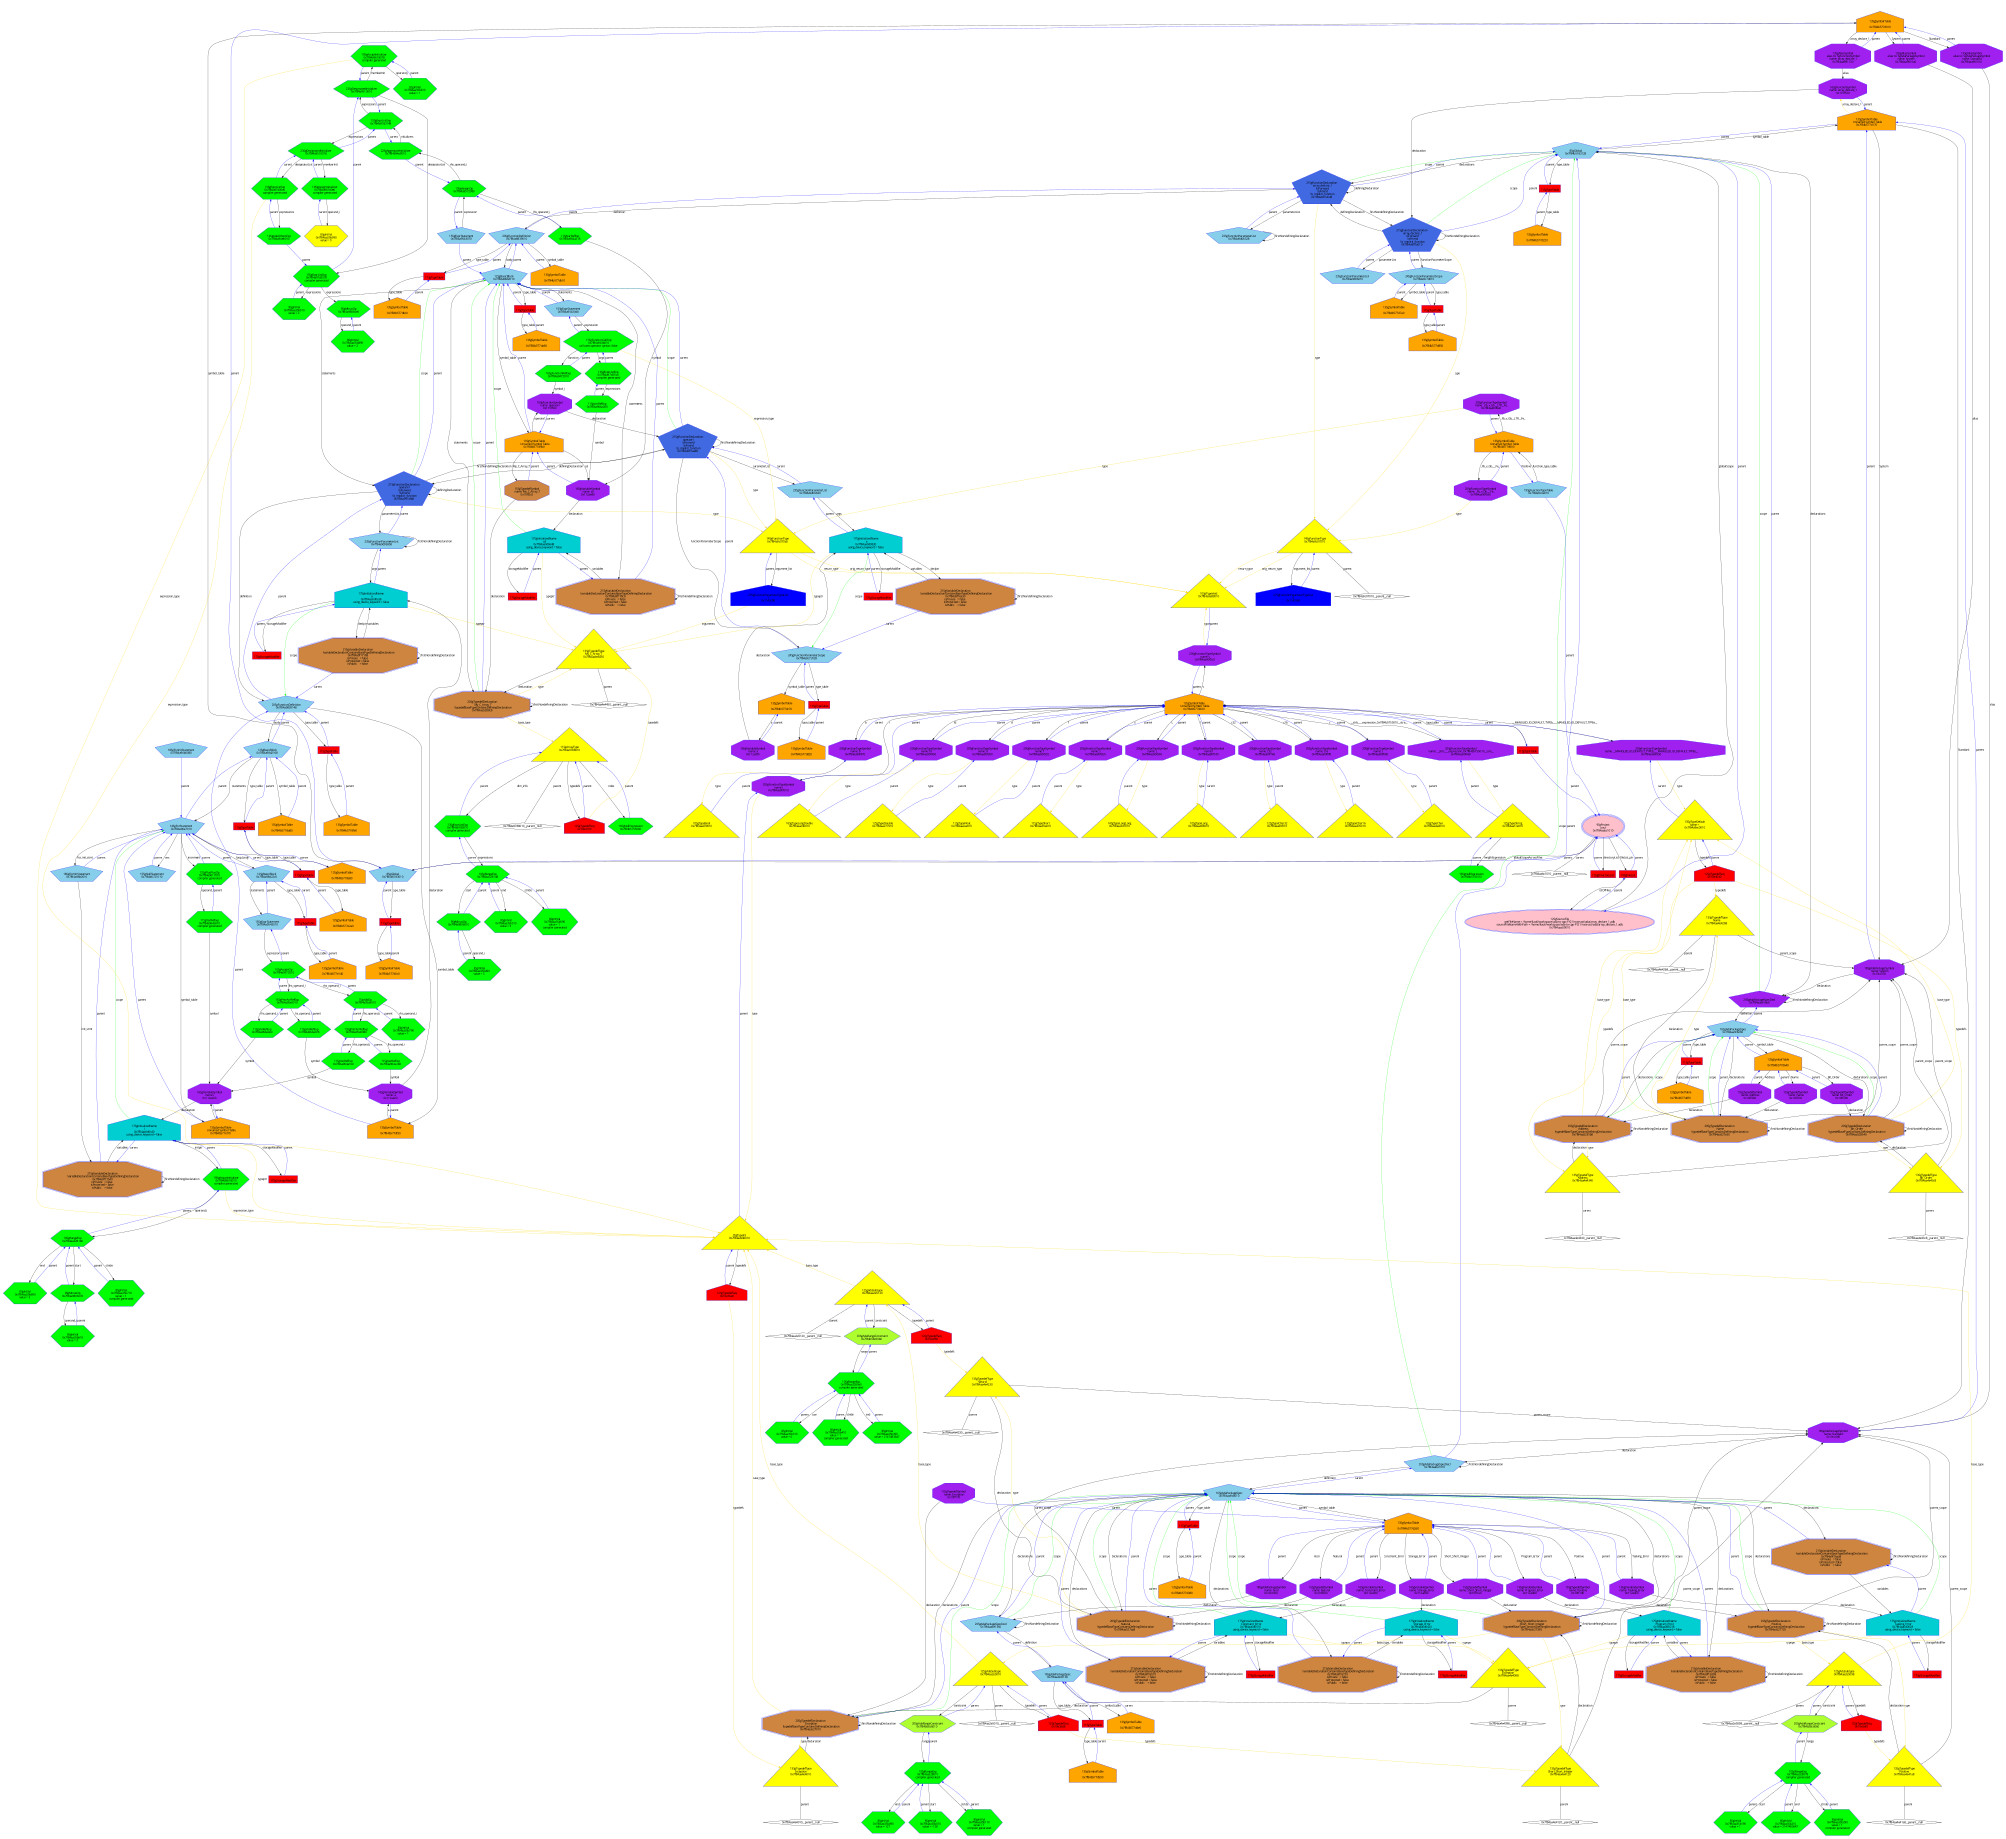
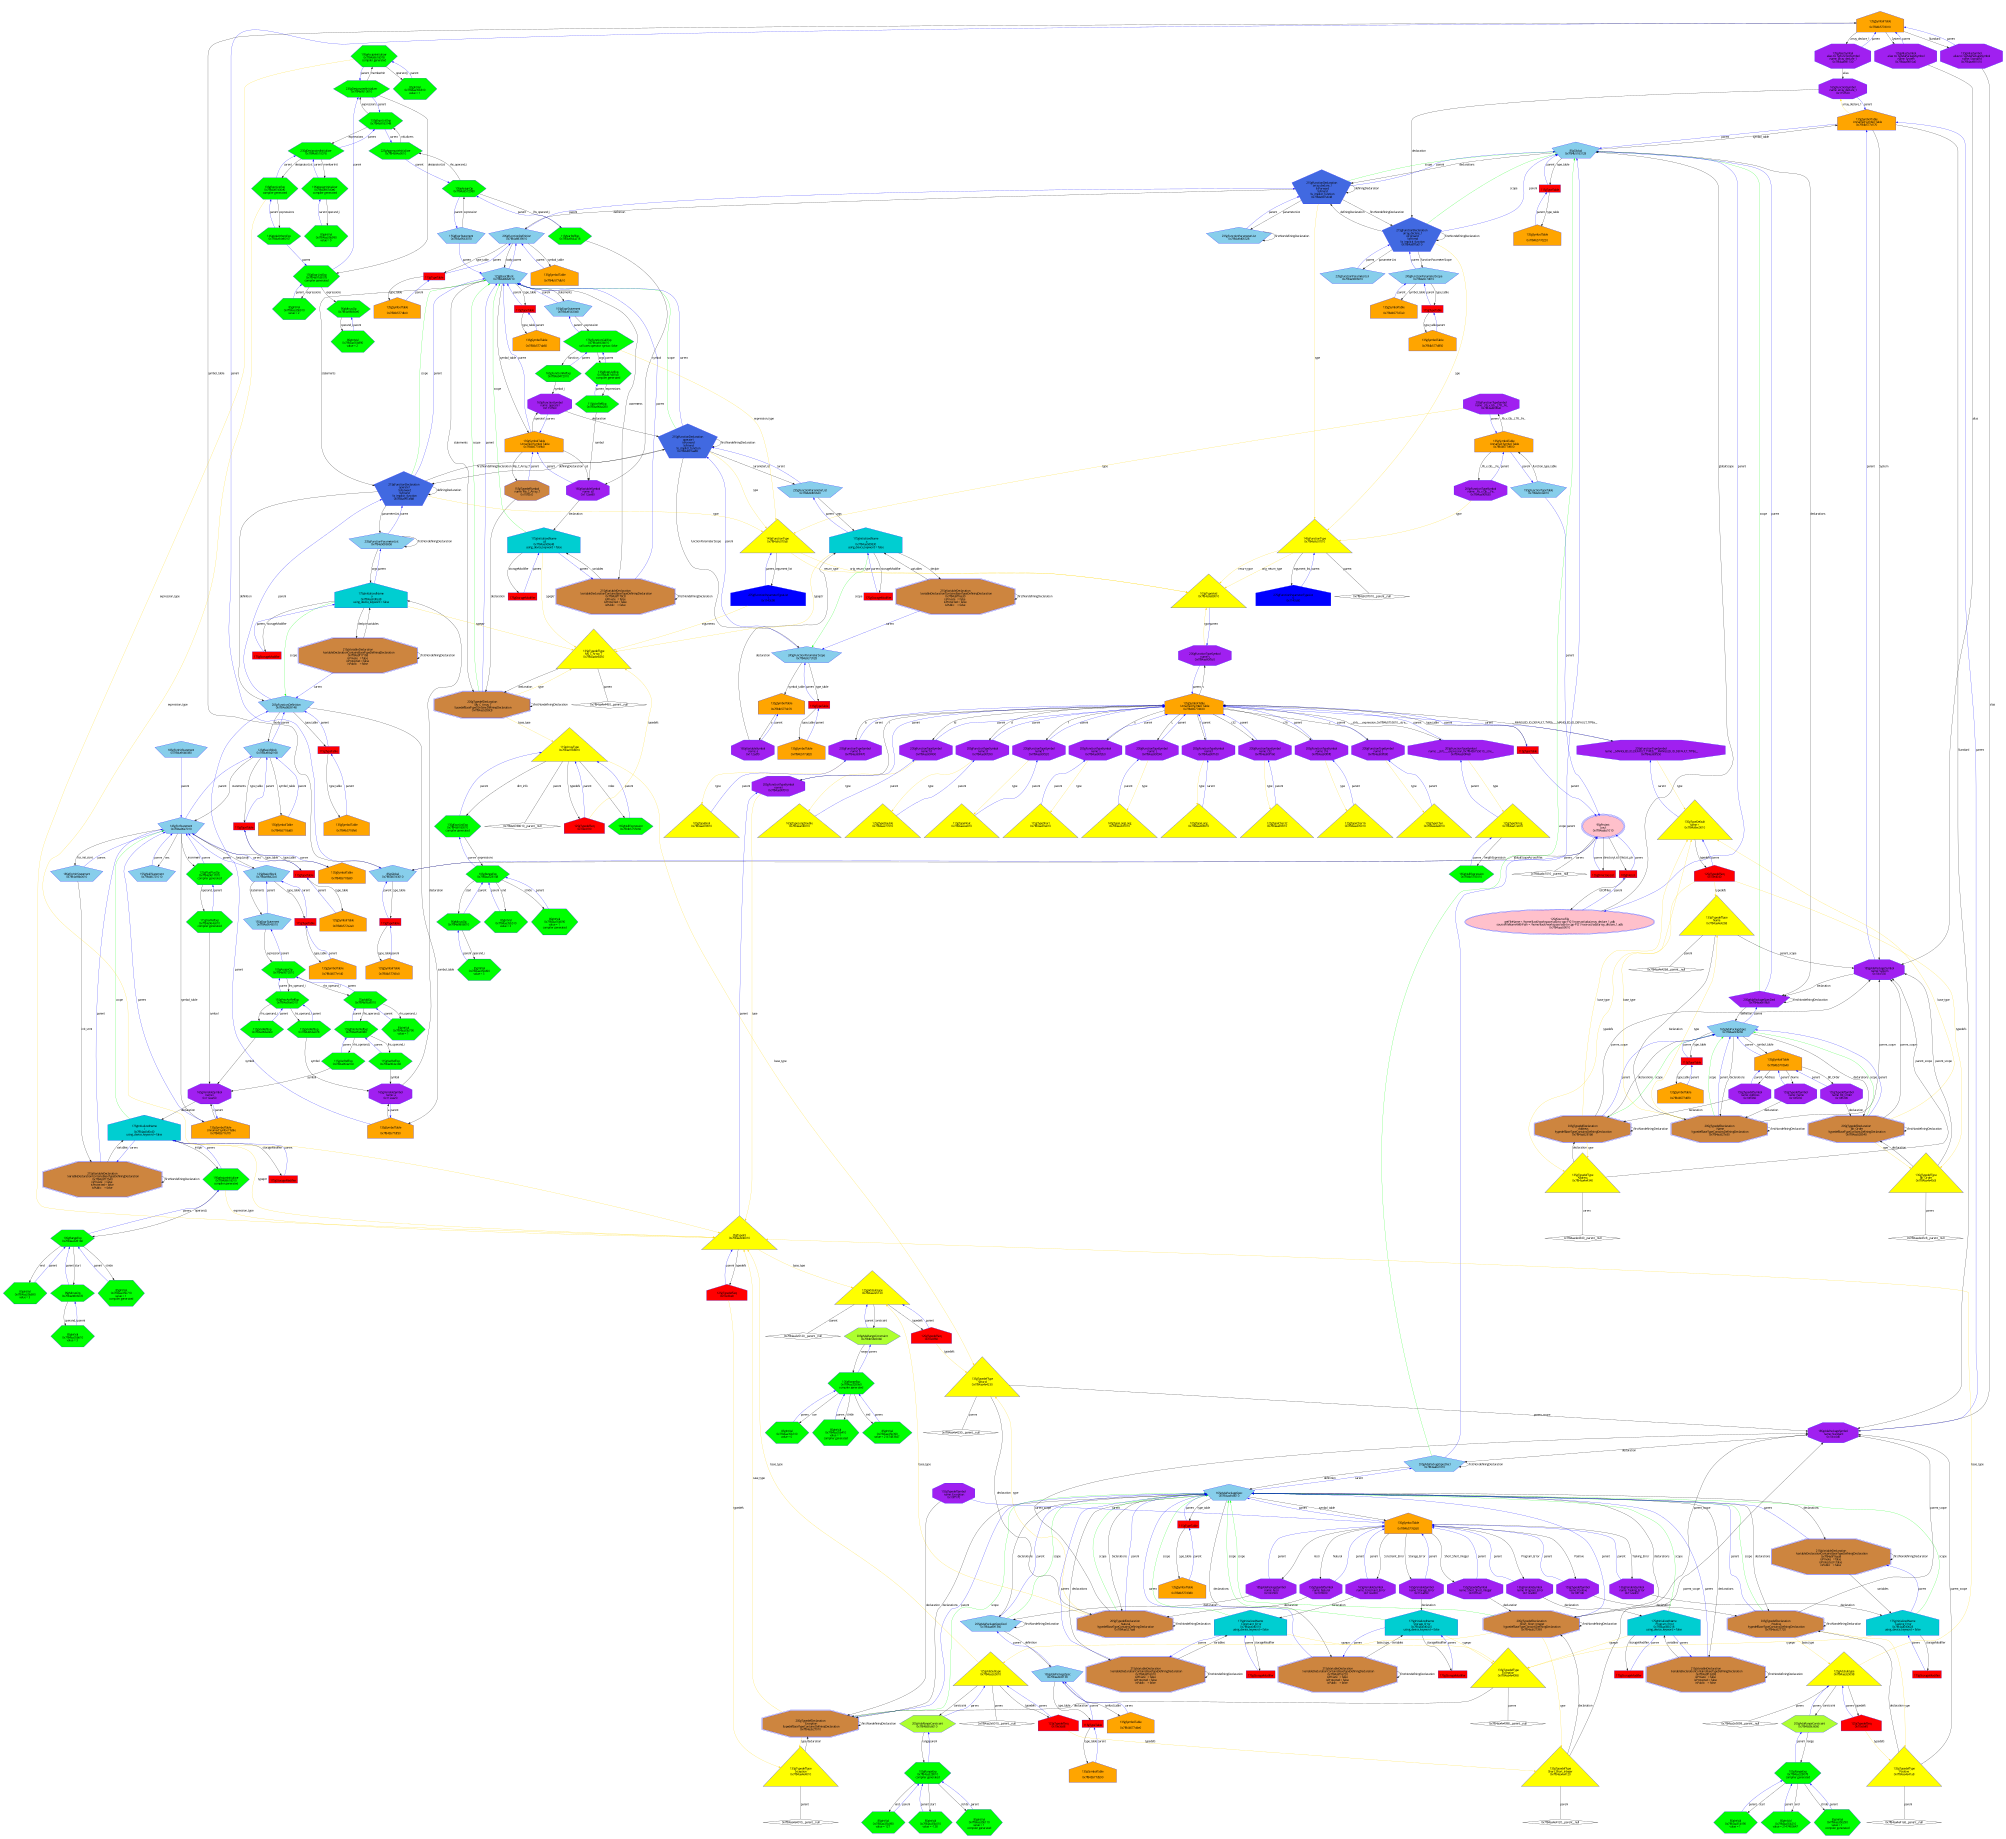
(326, 236) -> (326, 236)
(1526, 467) -> (1526, 467)
none -> (771, 1068)
(812, 1268) -> (803, 1271)
